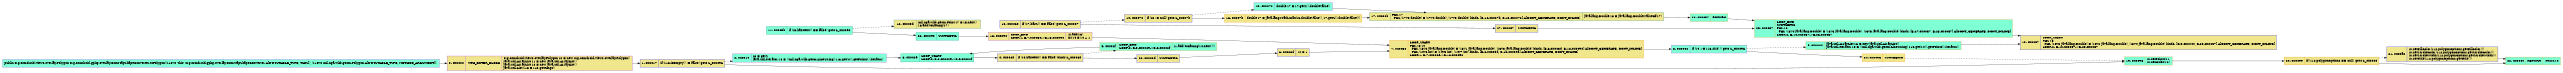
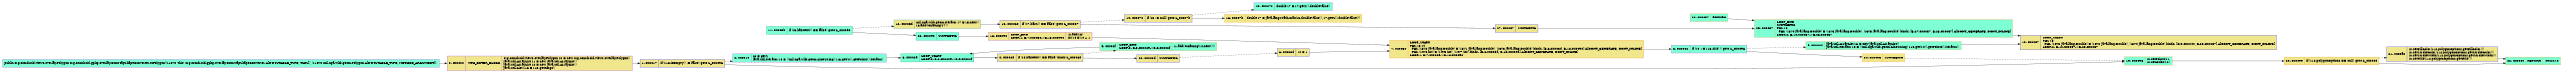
(1517, 17) -> none
(948, 23) -> (948, 23)
none -> (989, 24)
(1227, 55) -> (1227, 55)
